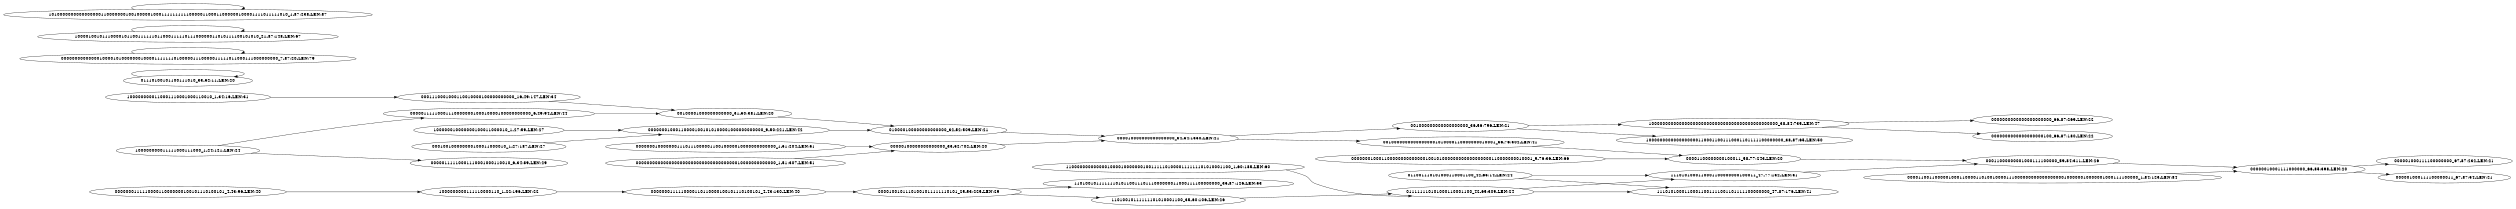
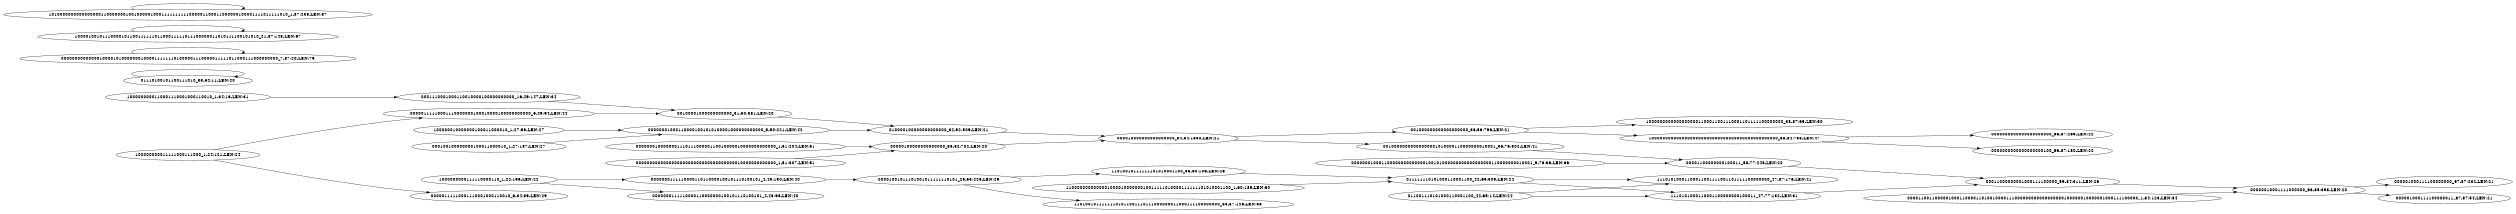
(352, 192) -> (600, 188)
